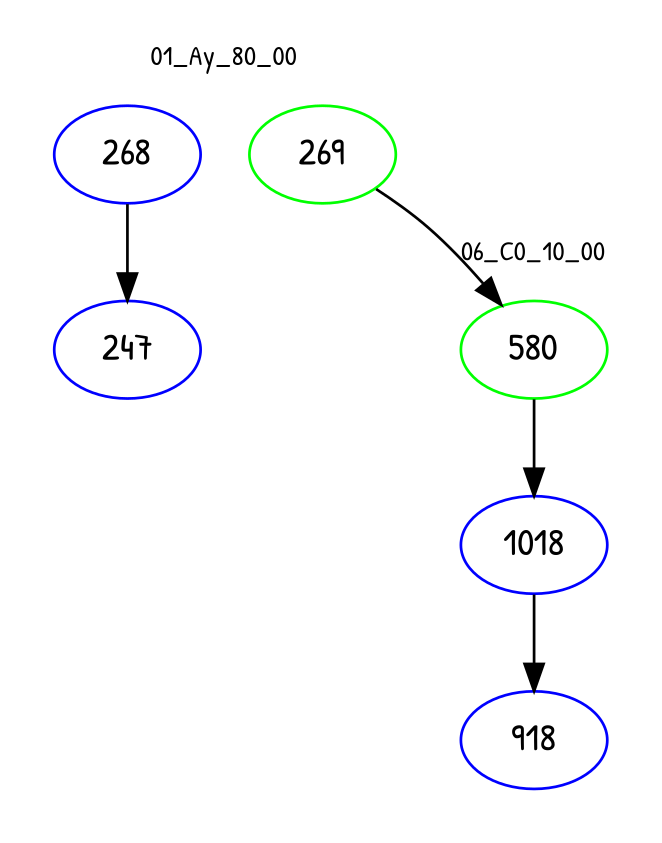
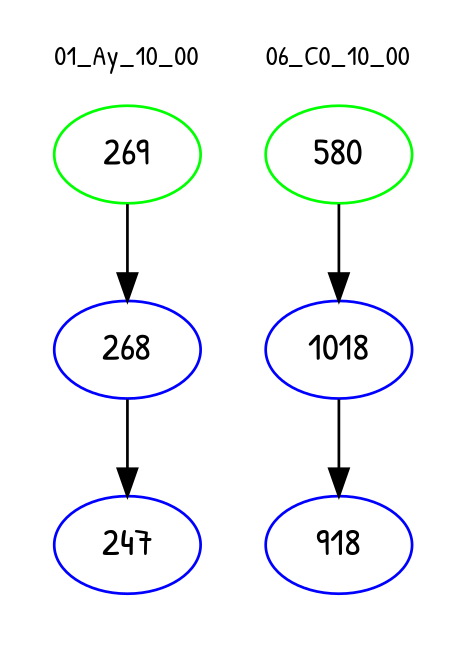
(225, 58) -> (127, 58)
(456, 255) -> (127, 239)
